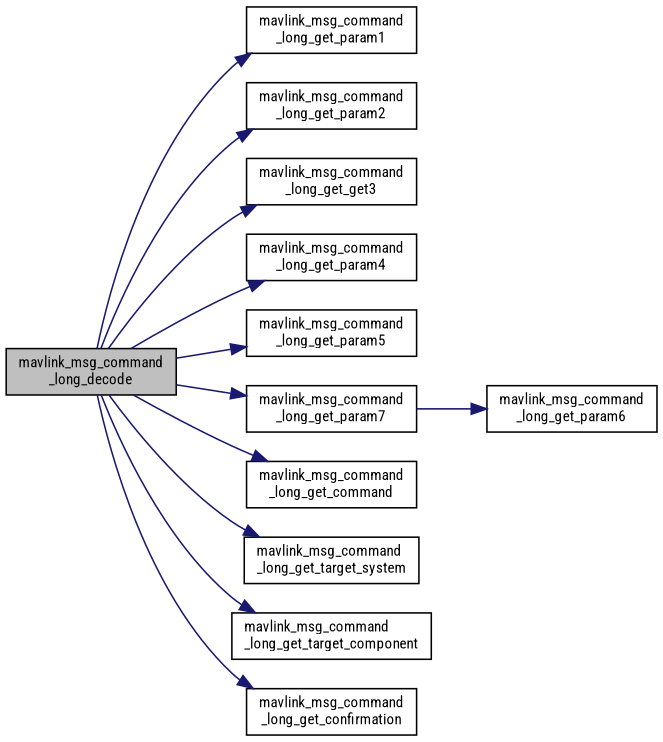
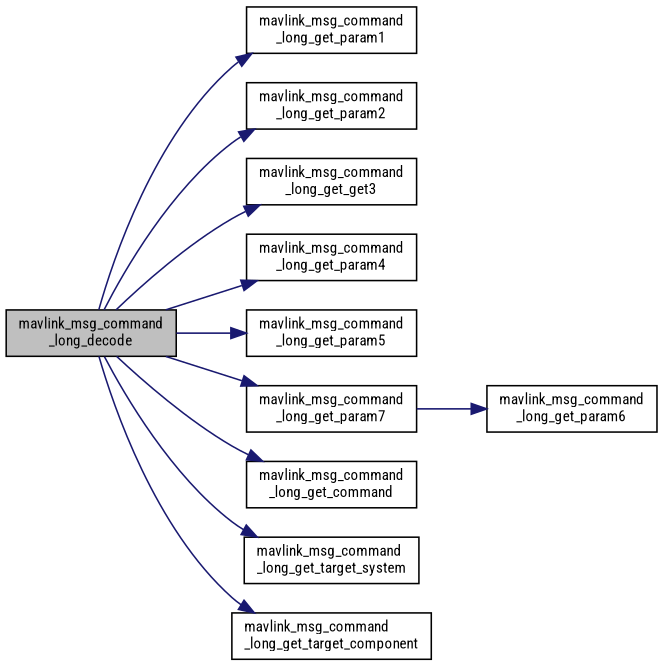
(332, 712) -> none
